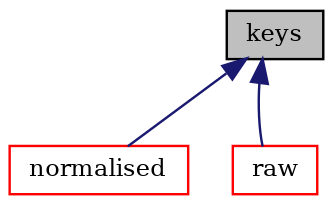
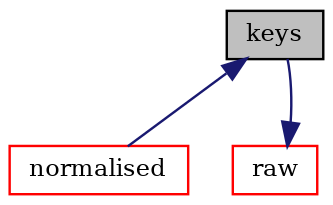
(259, 115) -> (291, 91)
